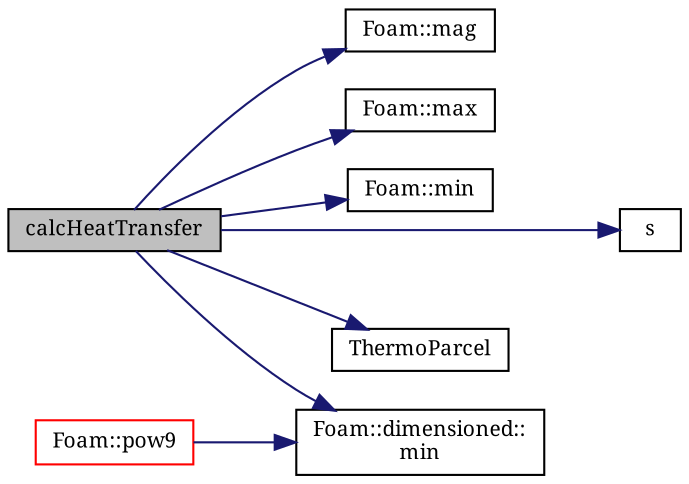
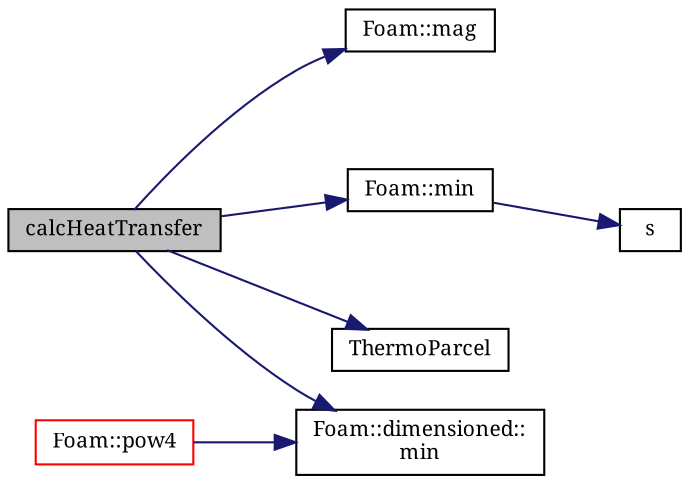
(420, 110) -> none
(410, 230) -> (546, 212)
(115, 442) -> (115, 442)
